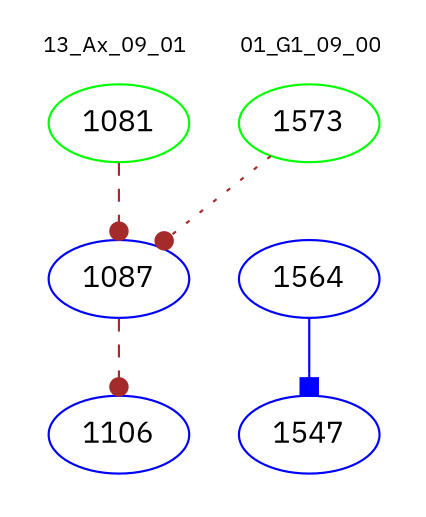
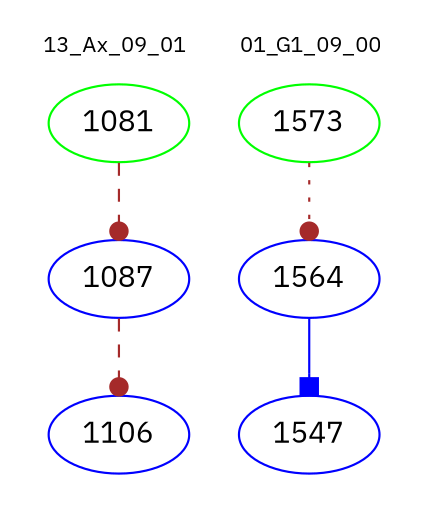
(236, 184) -> (309, 193)
